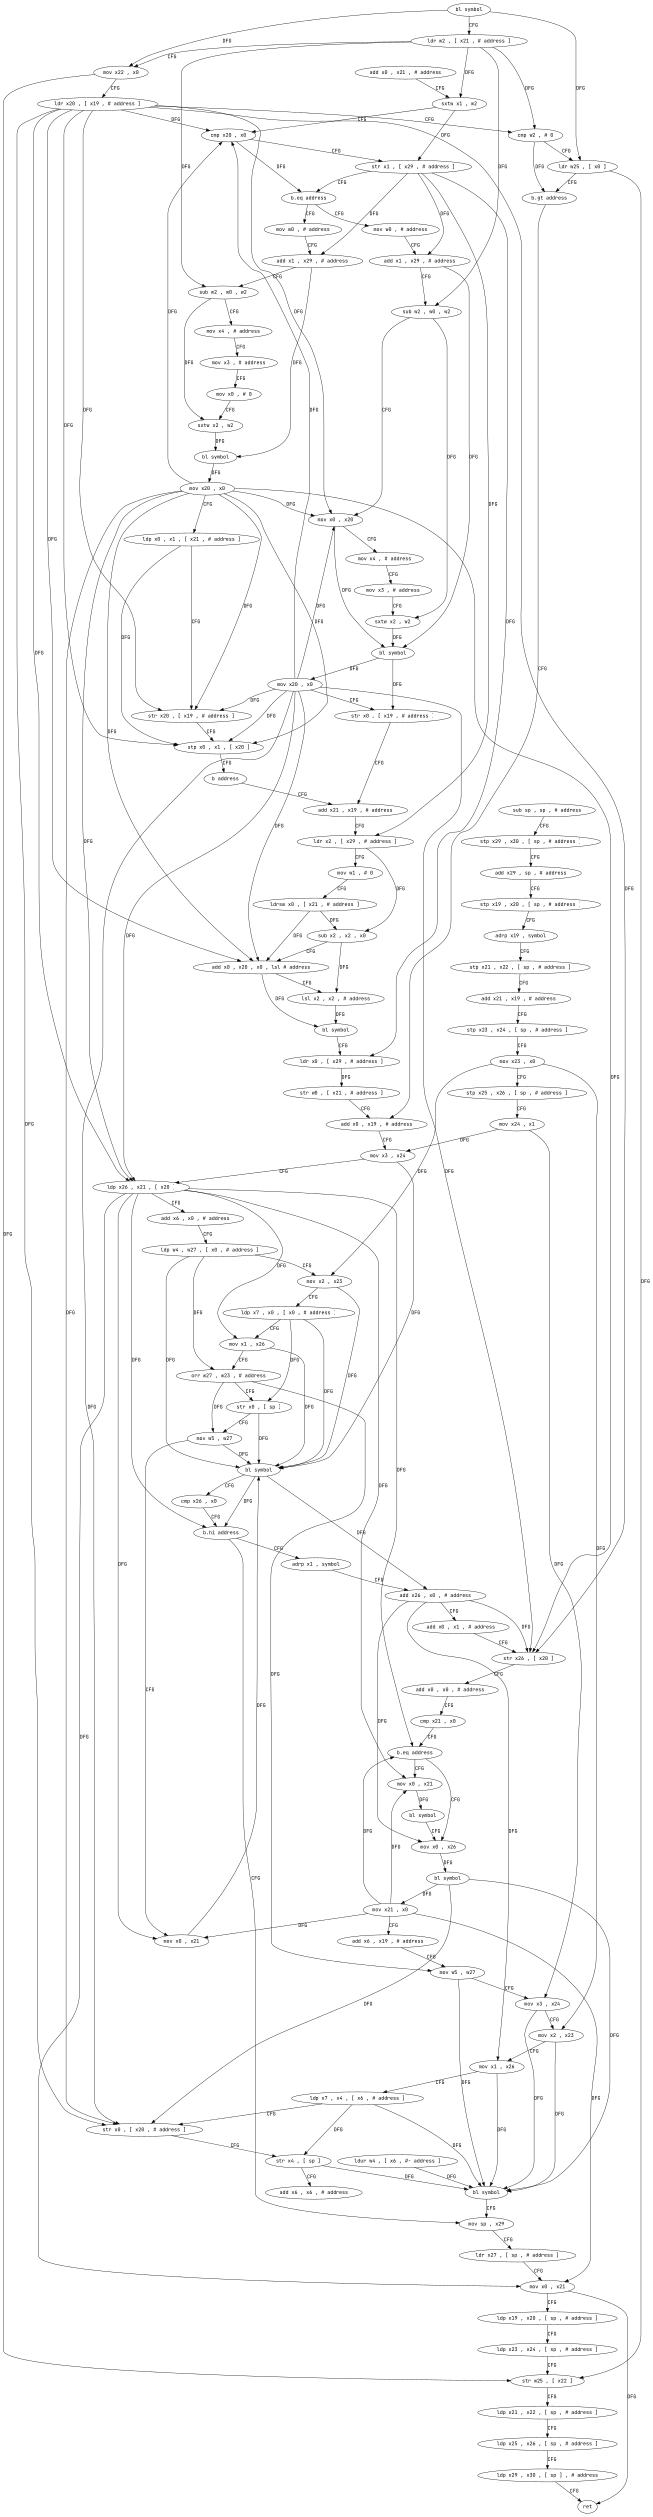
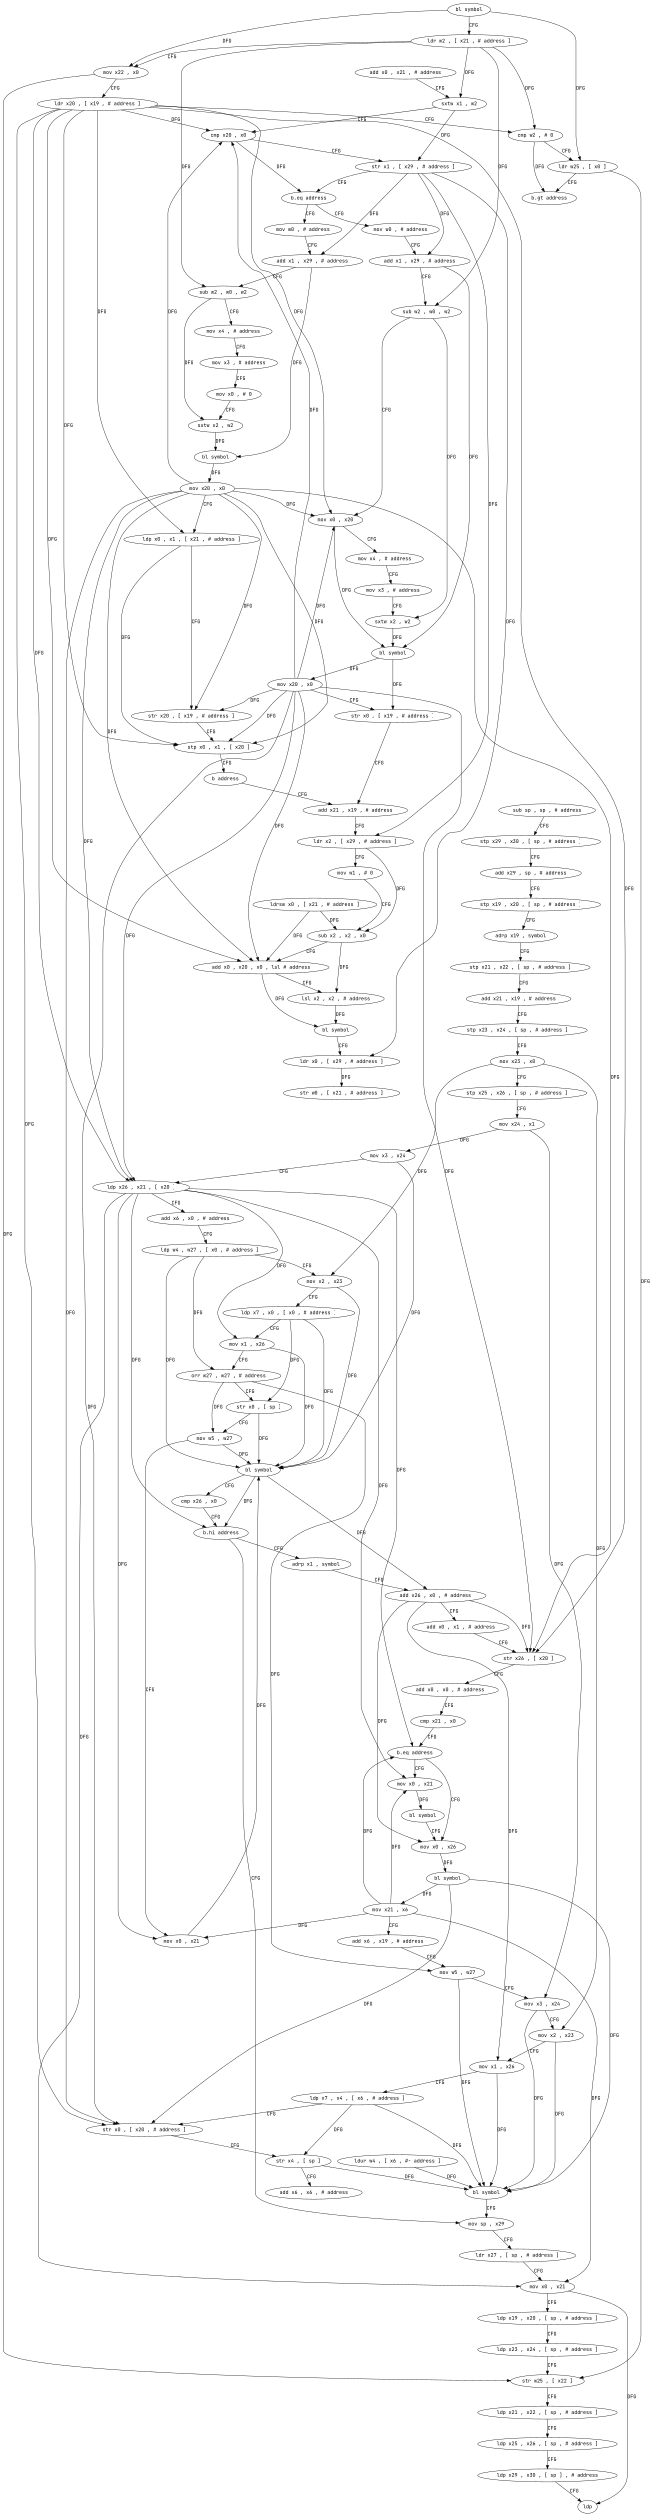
(83, 422) -> (98, 335)
(337, 888) -> (382, 905)
(377, 1124) -> none
(229, 1376) -> (229, 1376)
(390, 1910) -> (390, 1910)
(588, 2507) -> (588, 2507)
